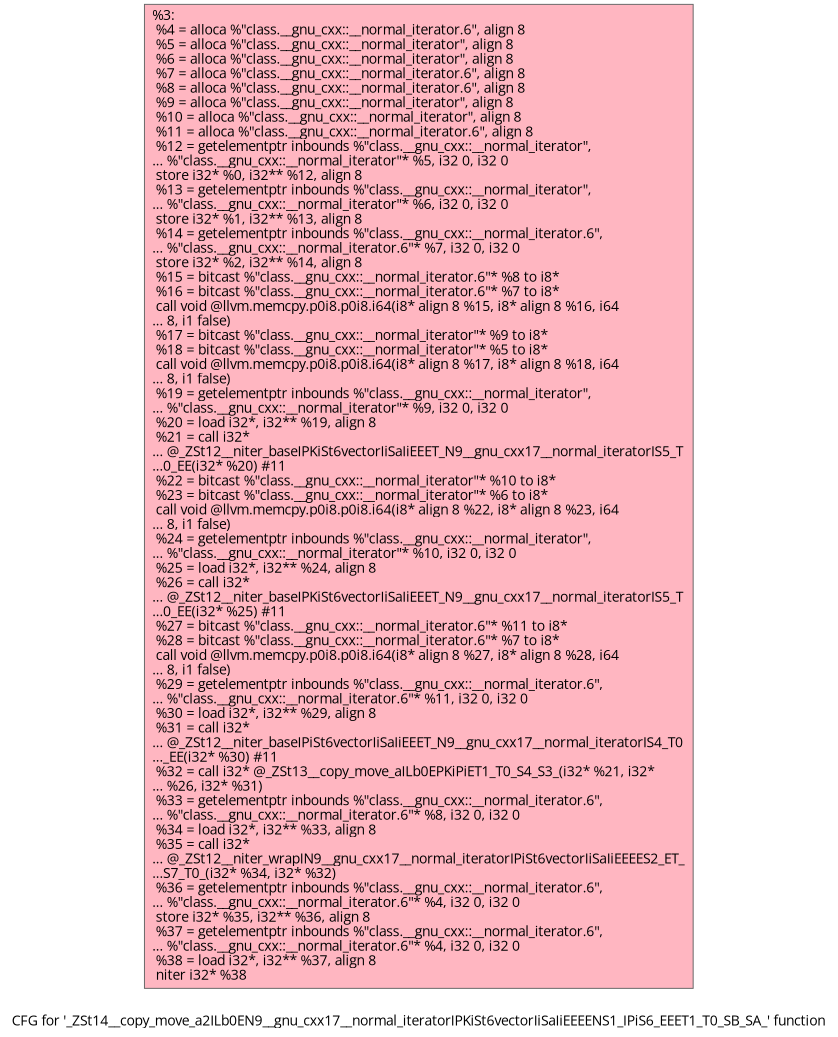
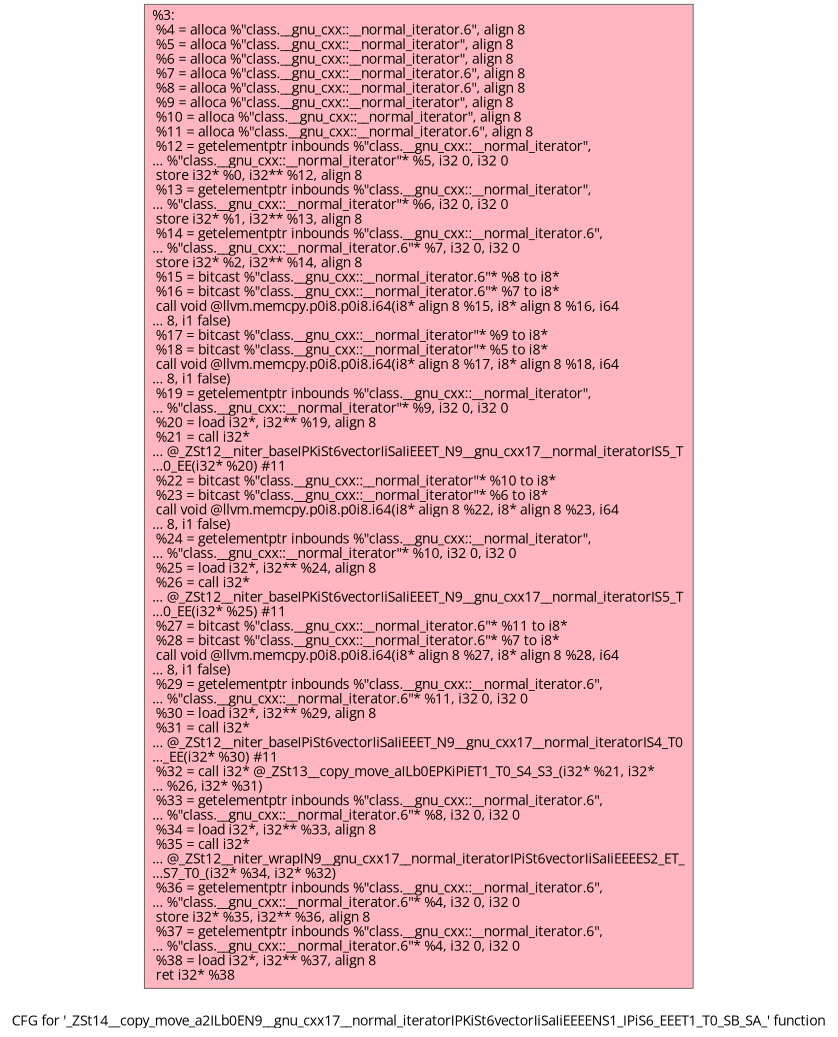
(200, 976) -> (194, 976)
